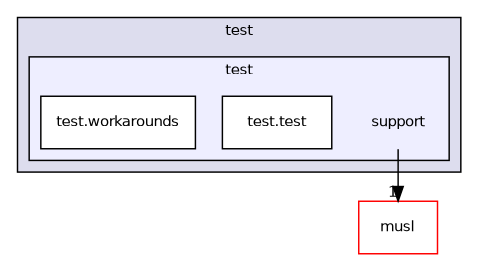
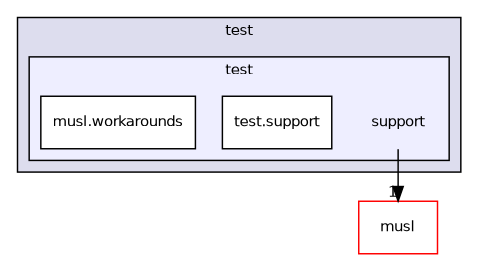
(118, 122) -> (118, 122)
(277, 122) -> (277, 122)
